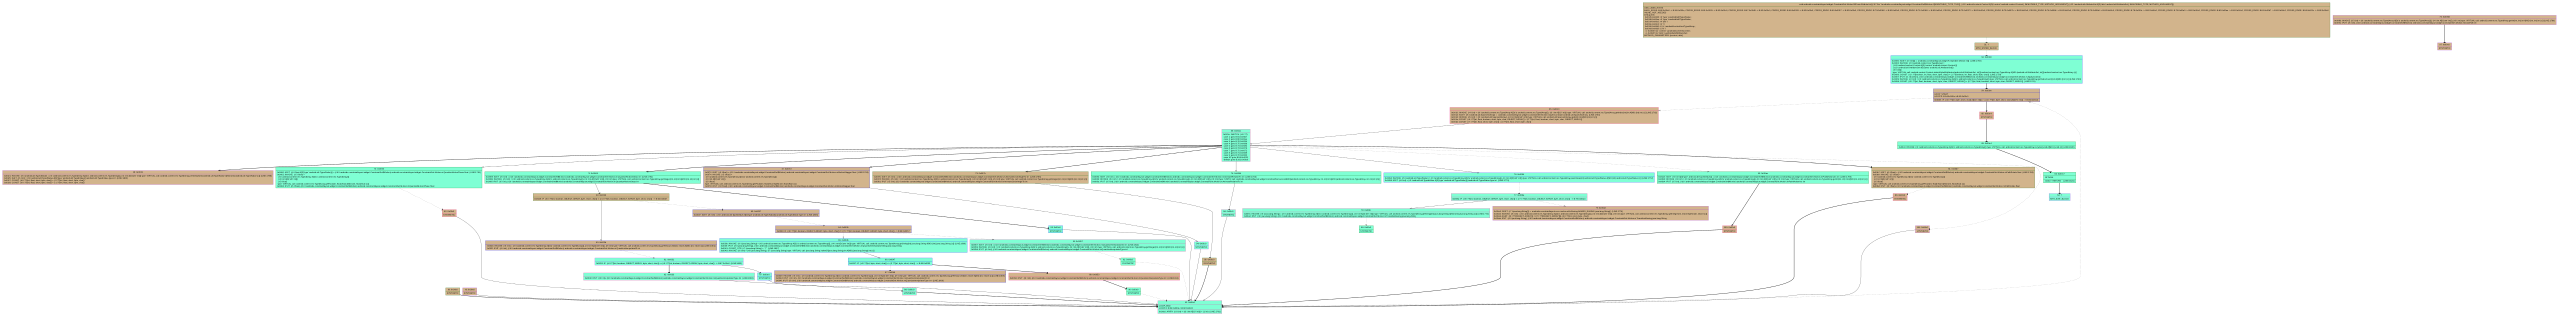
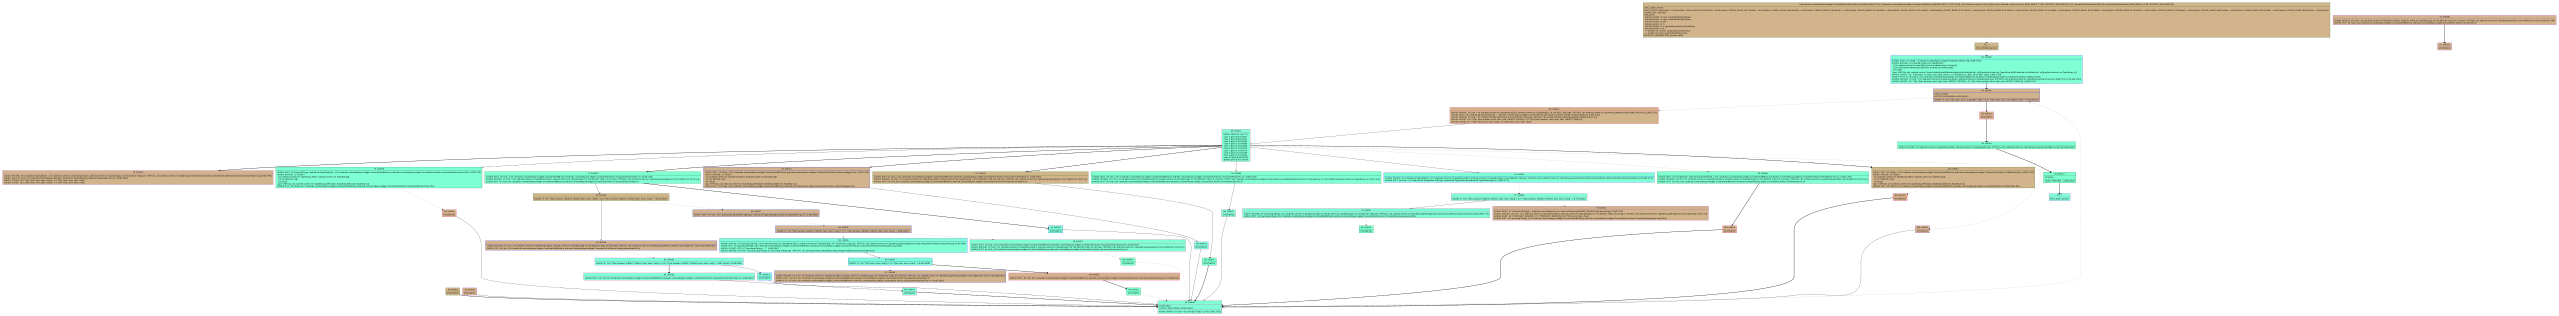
(1209, 262) -> (1209, 262)
